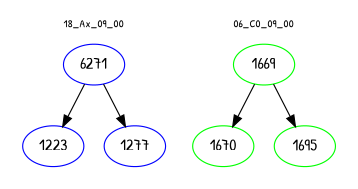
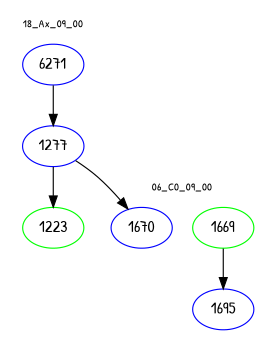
(76, 100) -> (53, 181)
(246, 100) -> (109, 188)
(53, 146) -> (53, 228)
(223, 146) -> (142, 228)
(305, 146) -> (223, 309)
